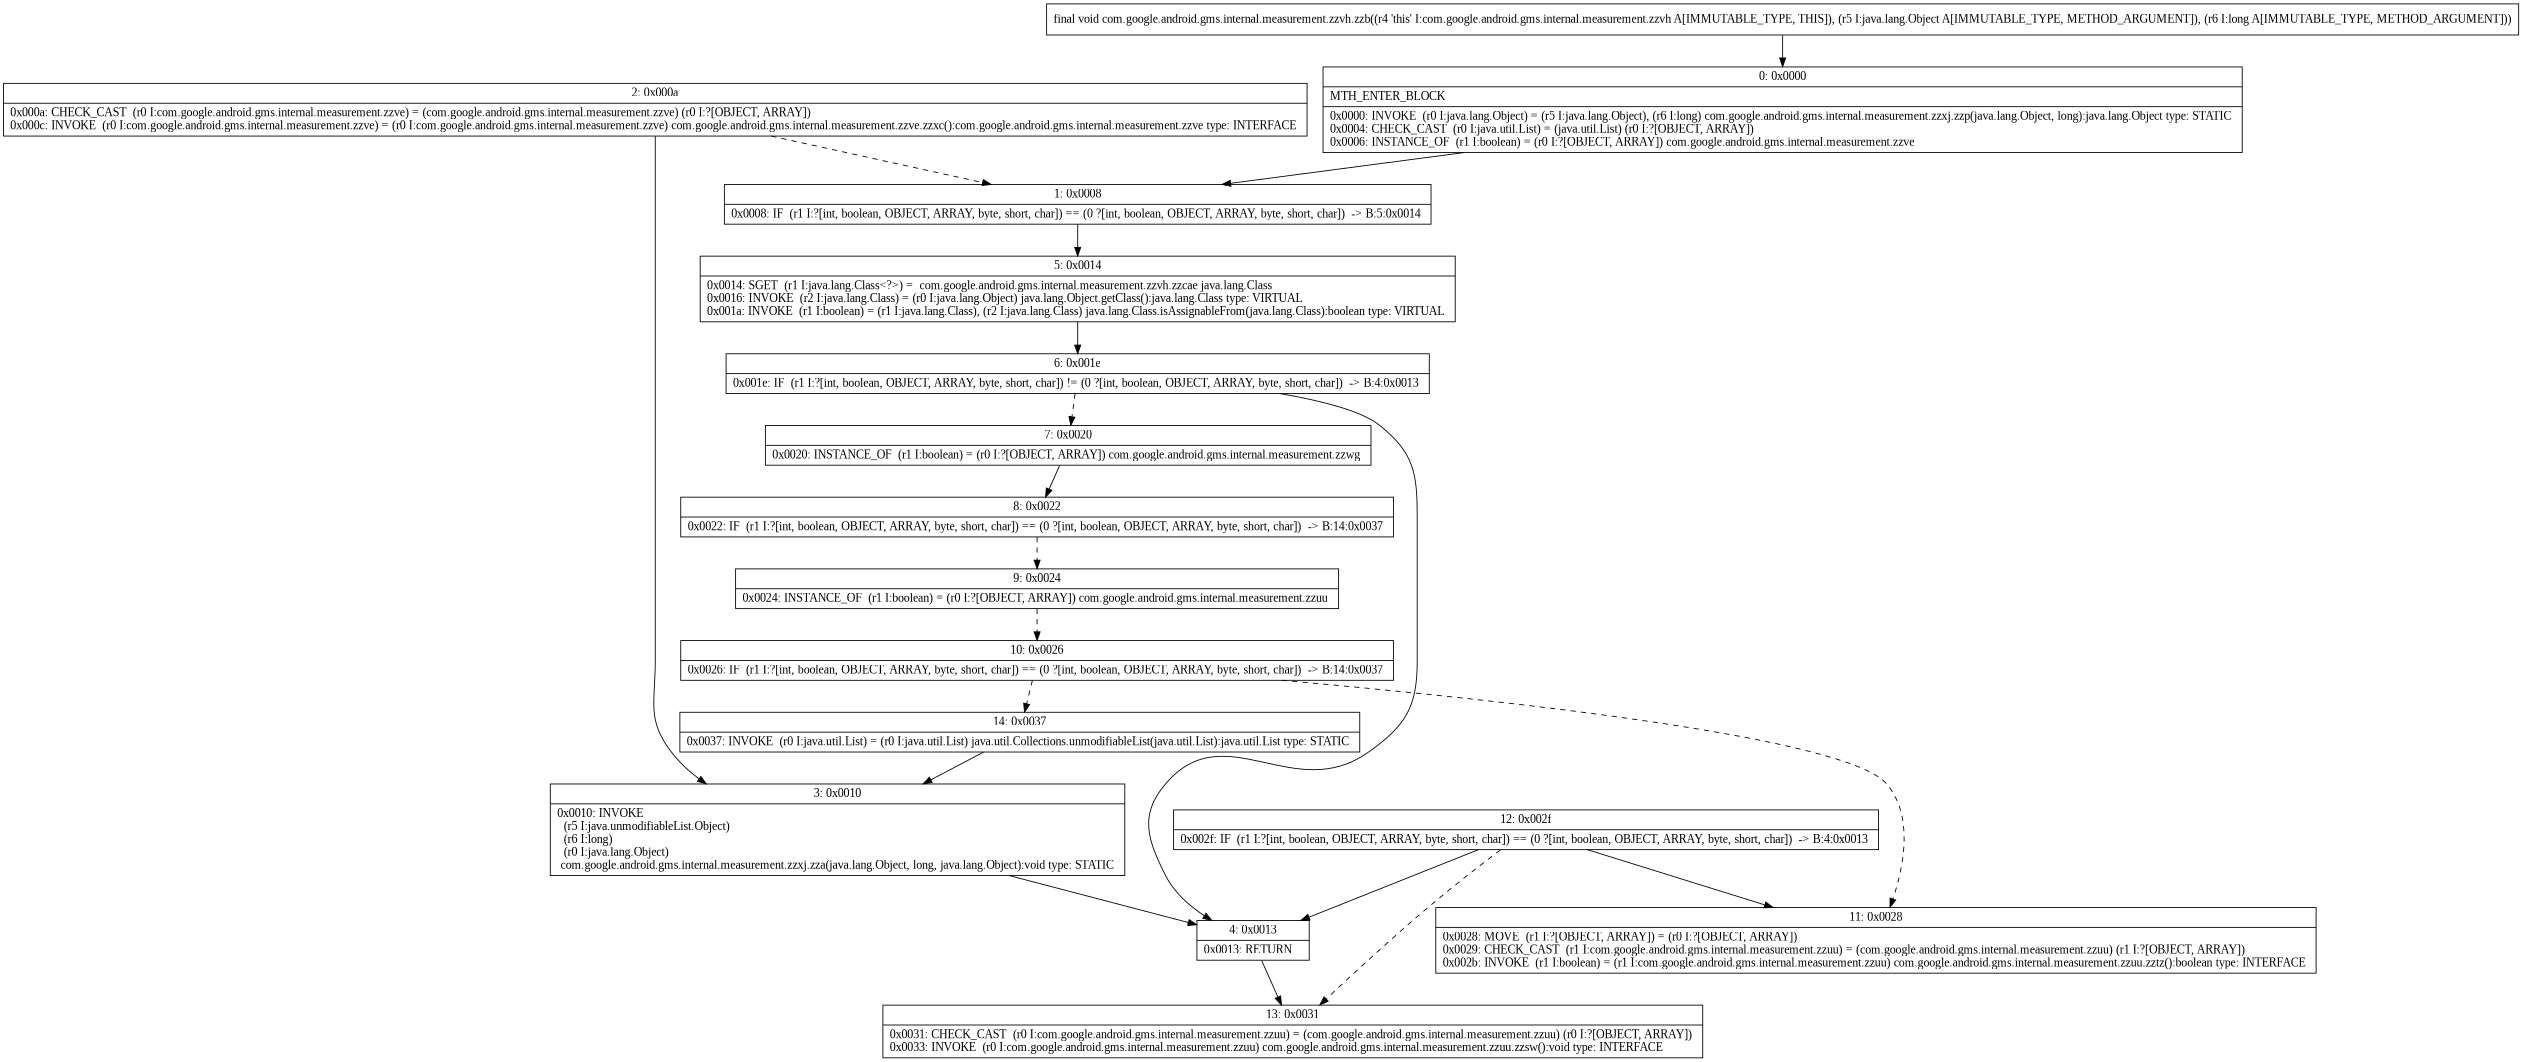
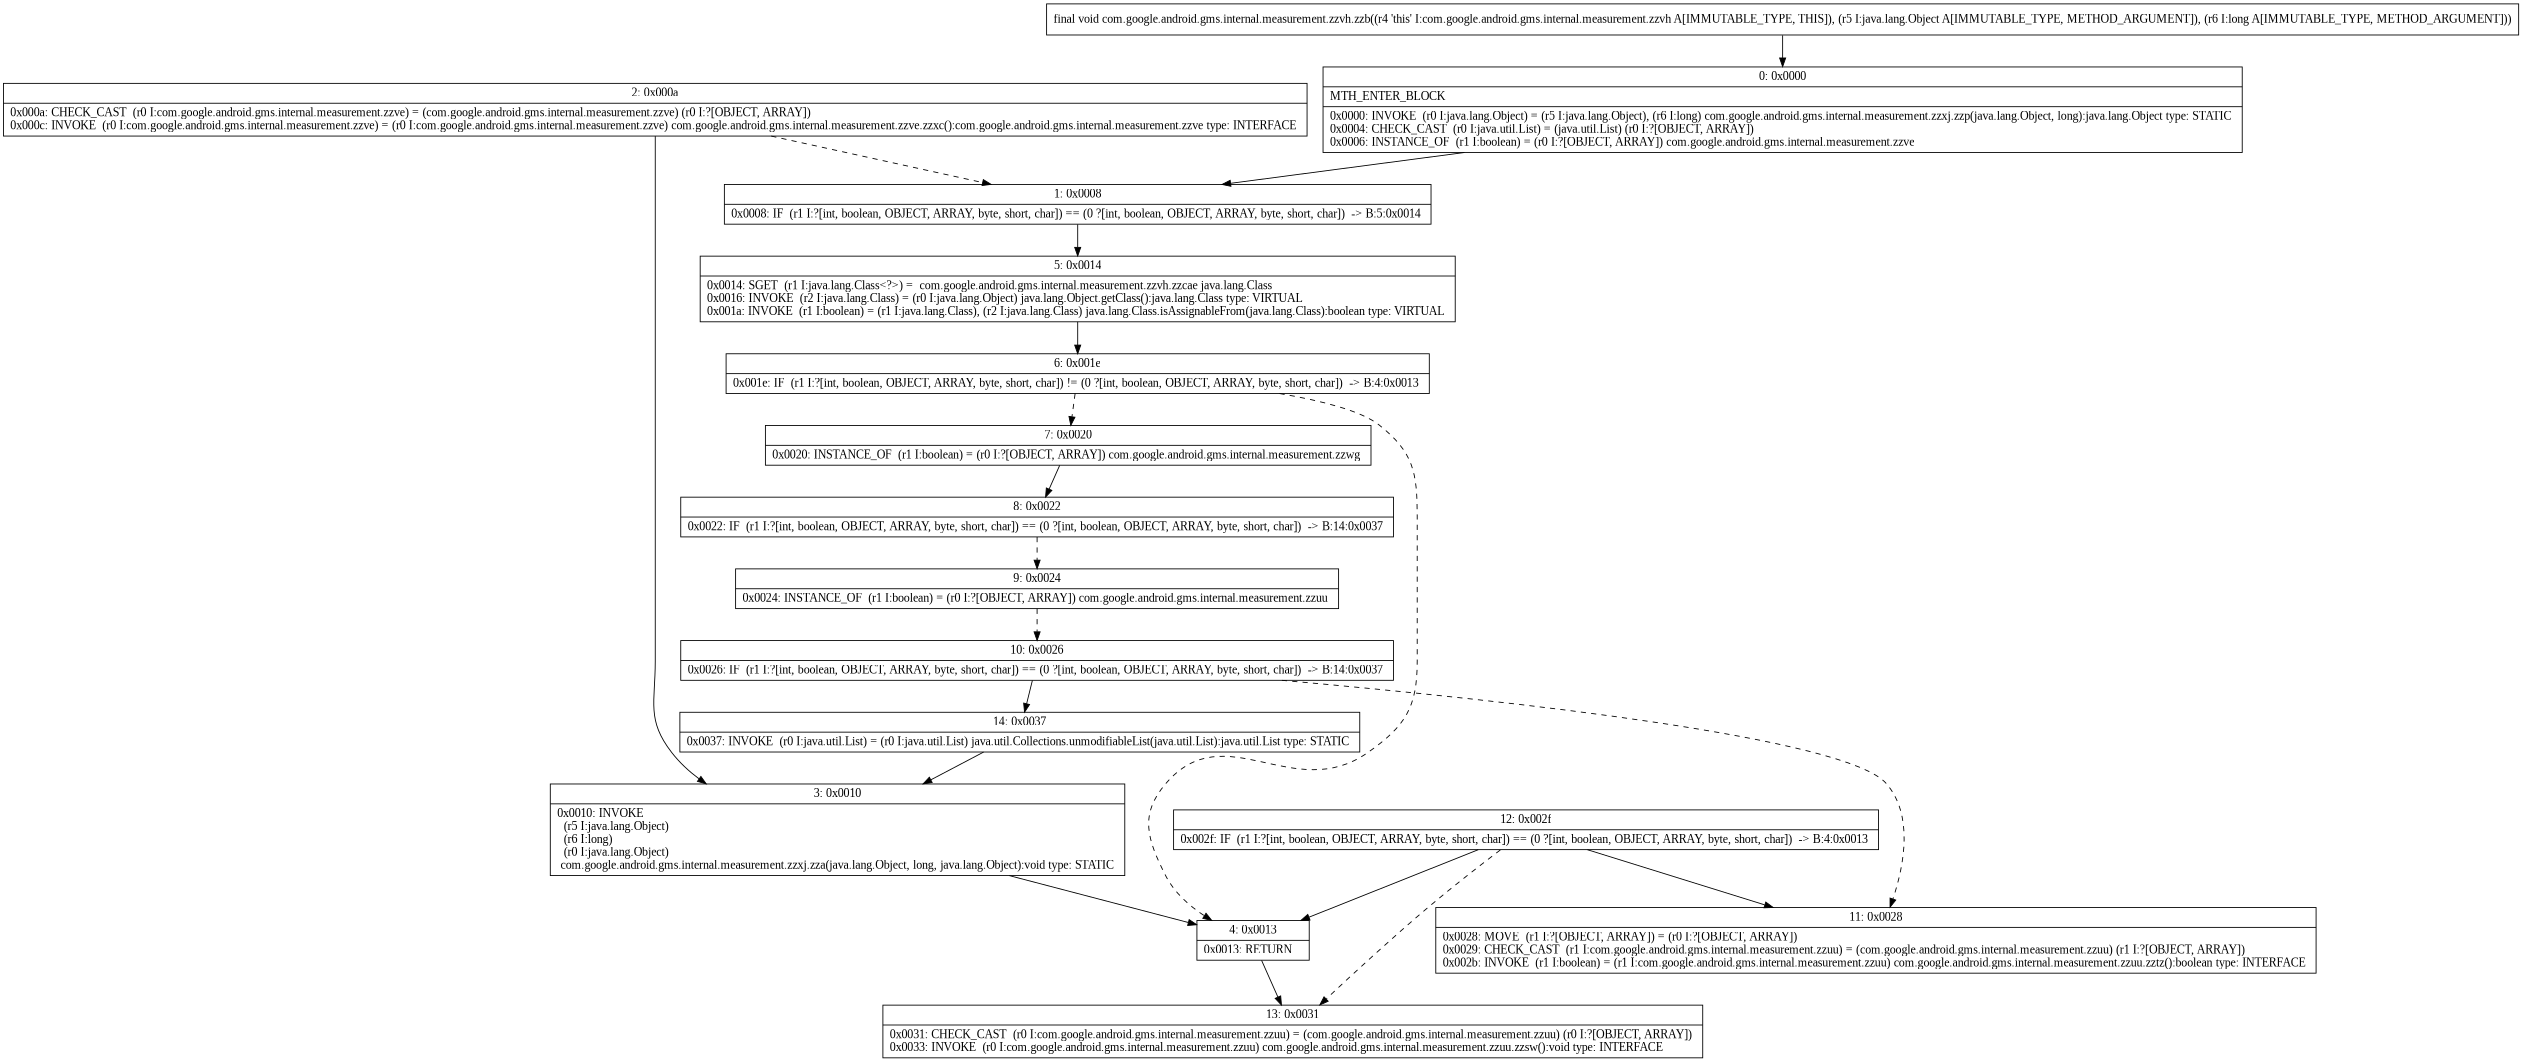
(1030, 692) -> (1030, 692)
(1402, 721) -> (1402, 721)
(644, 826) -> (613, 826)
